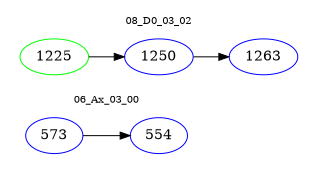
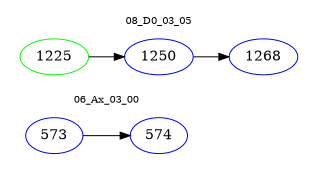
(159, 21) -> (159, 21)
(263, 57) -> (263, 57)
(159, 136) -> (159, 136)
